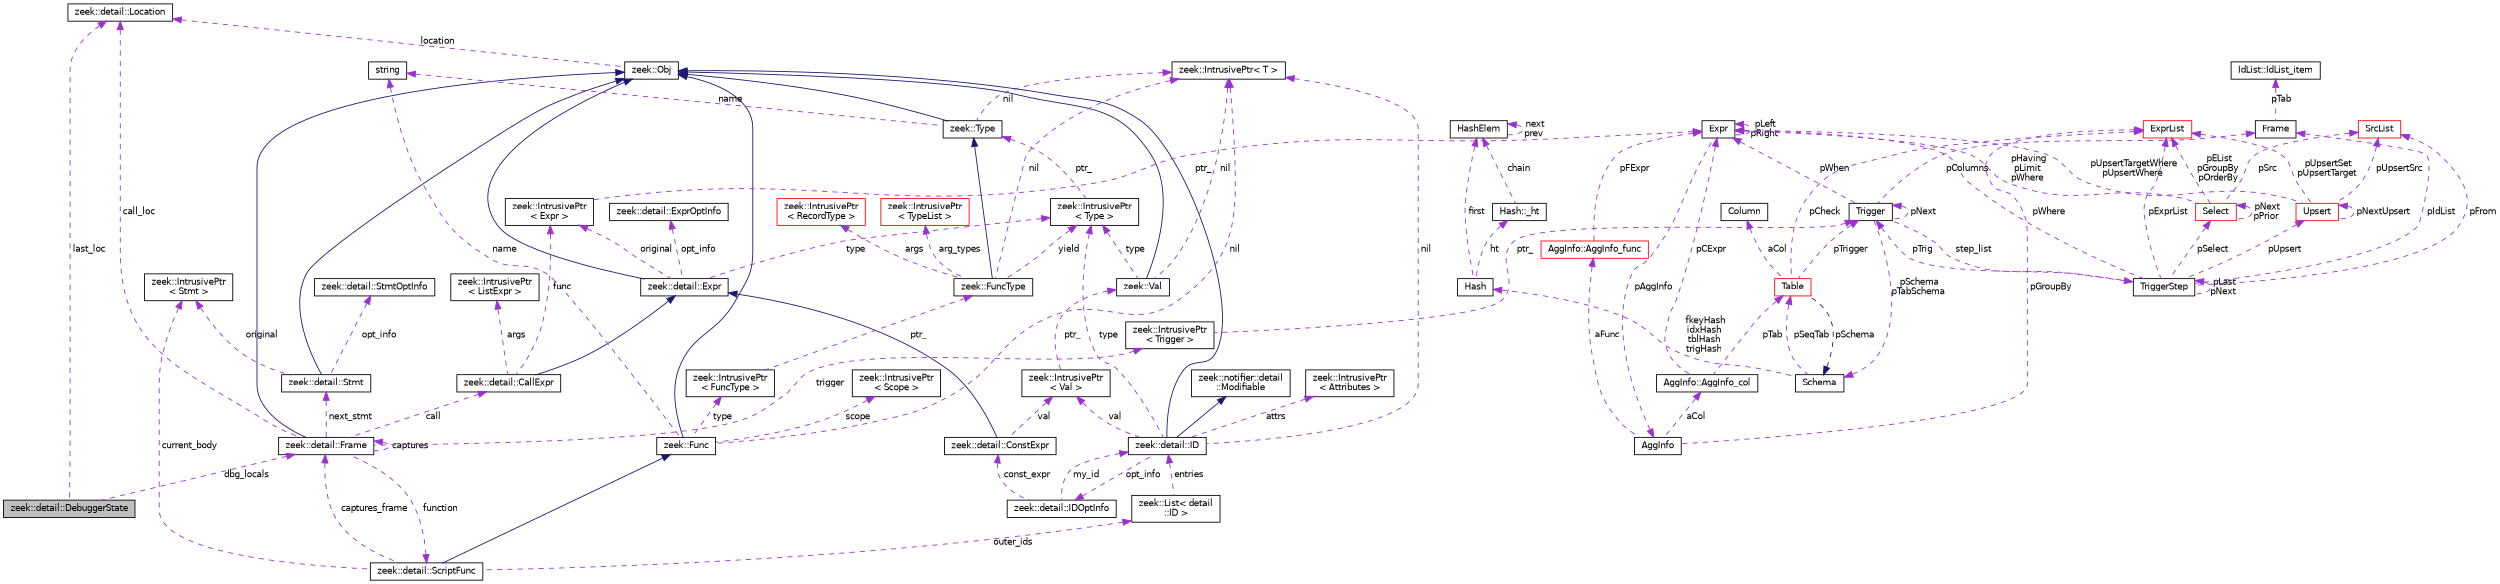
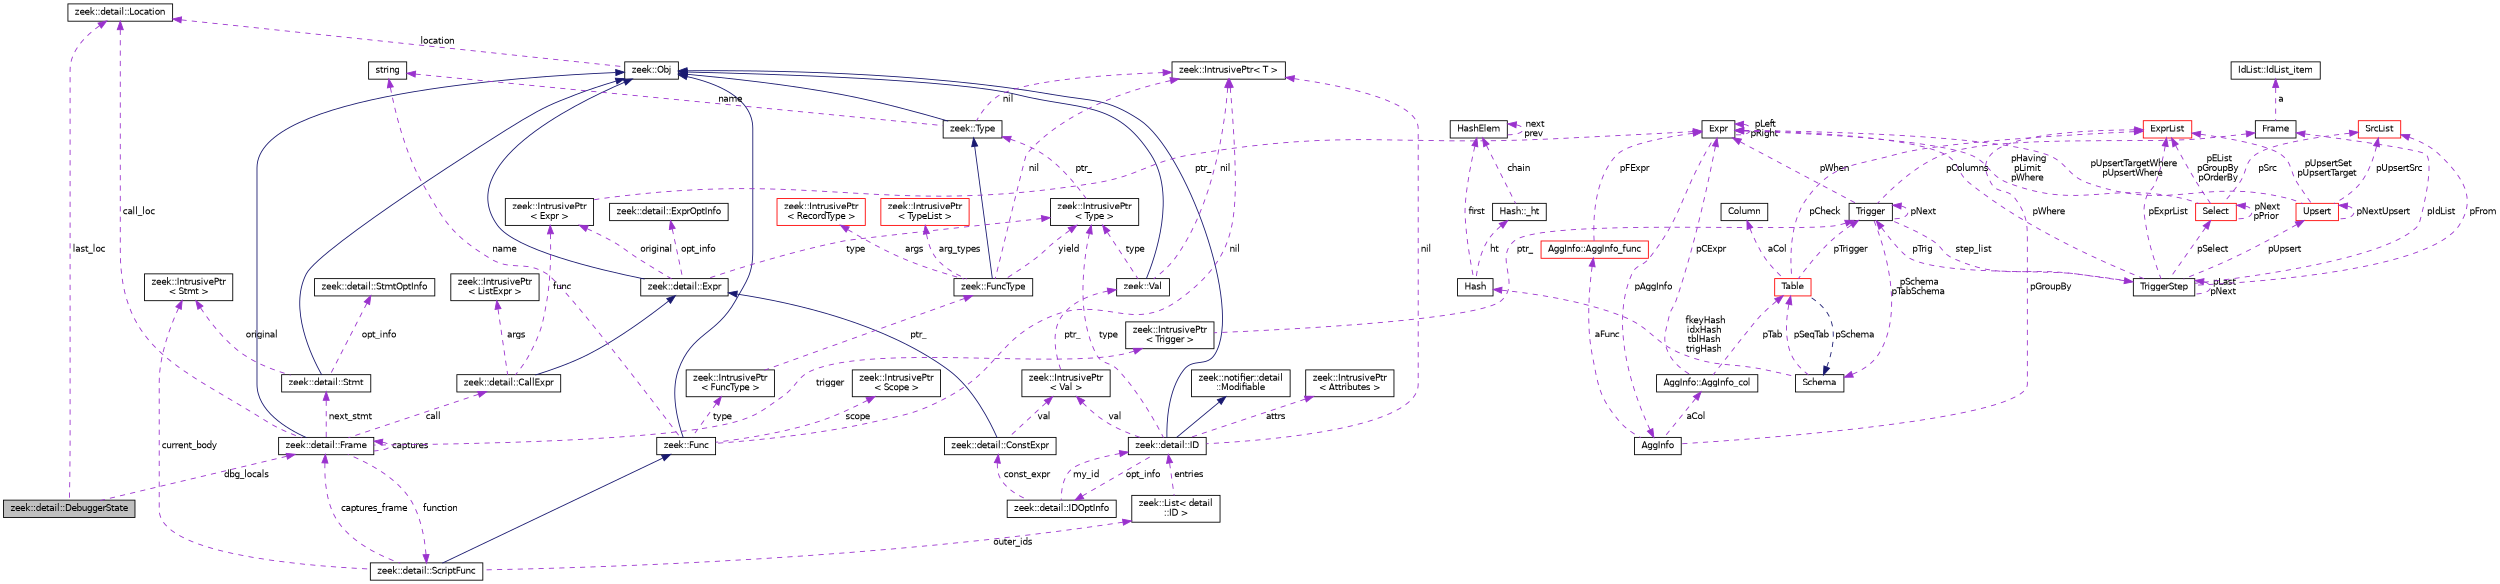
(2280, 100) -> (2280, 100)
